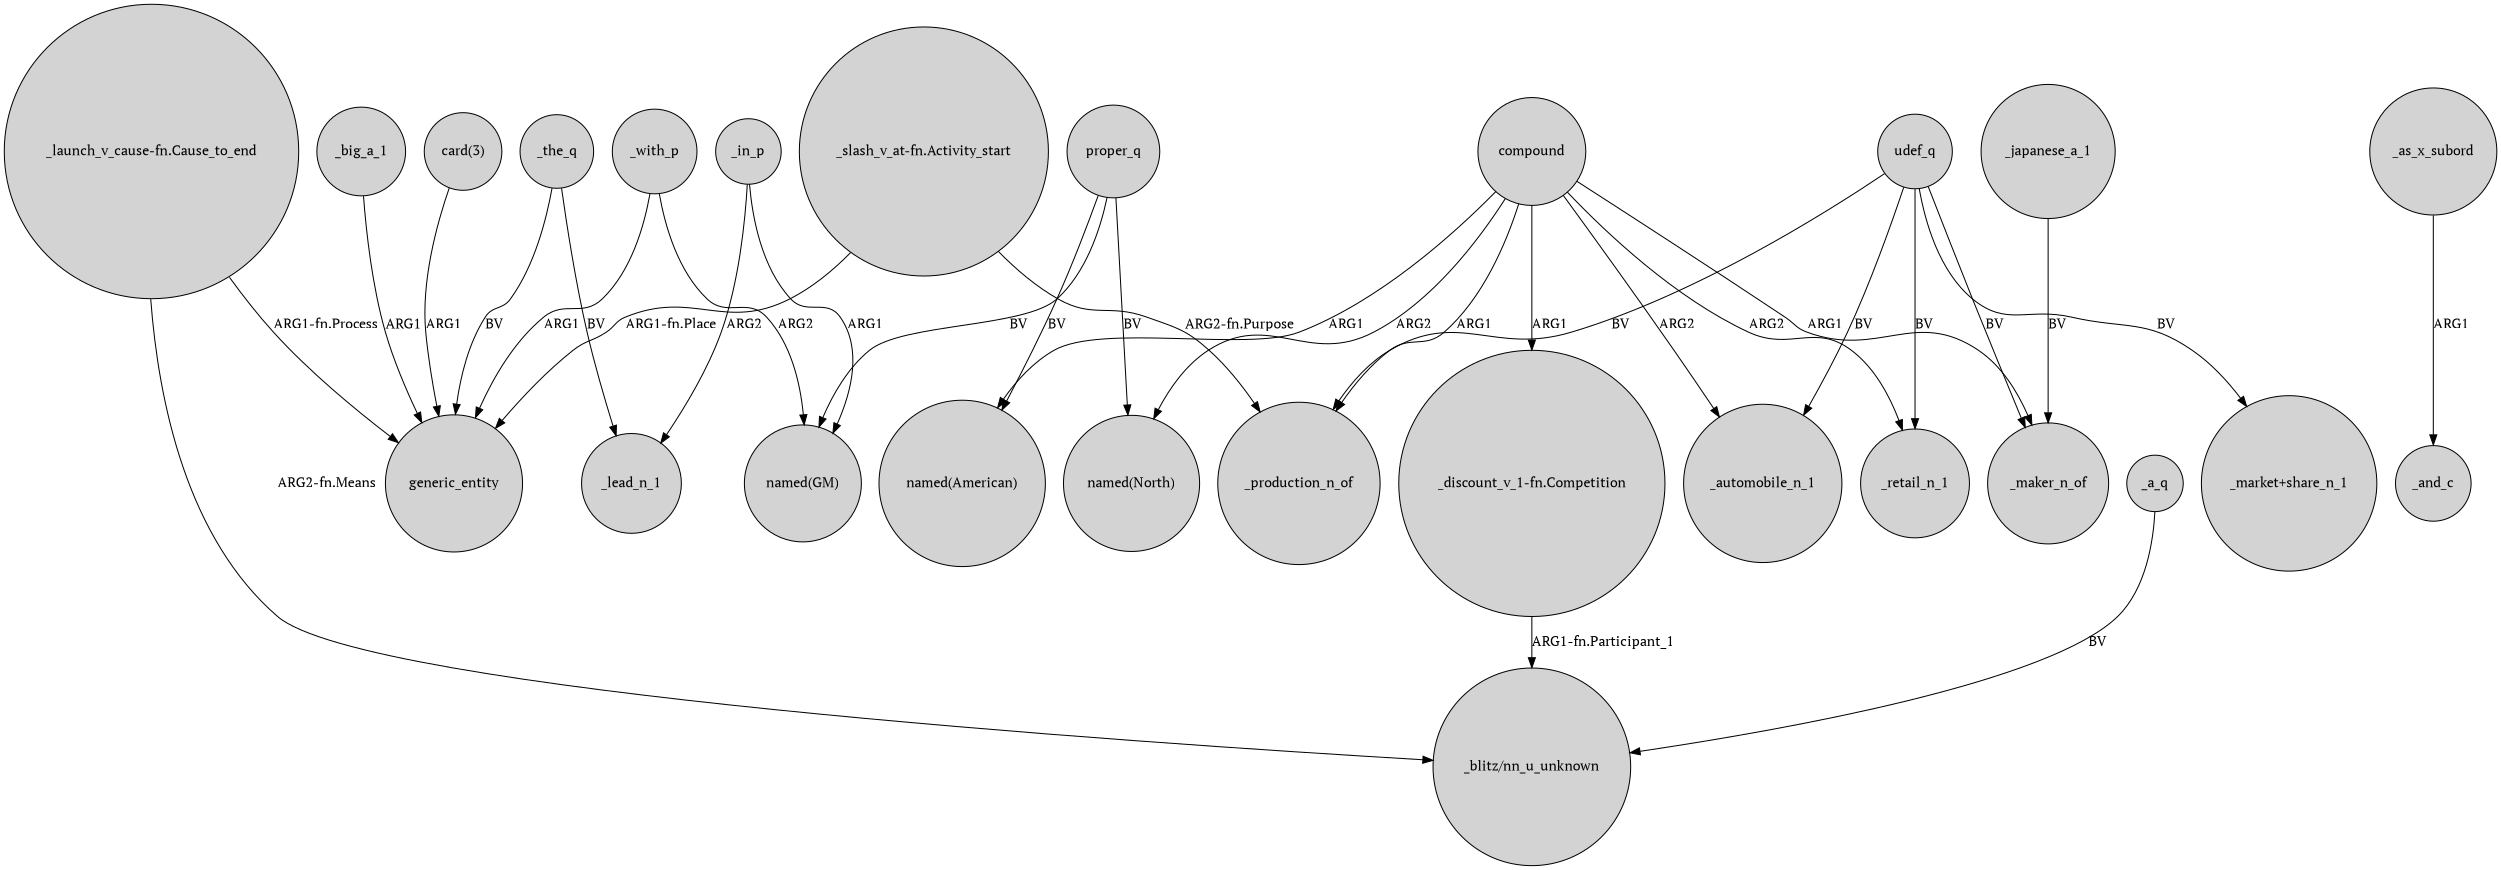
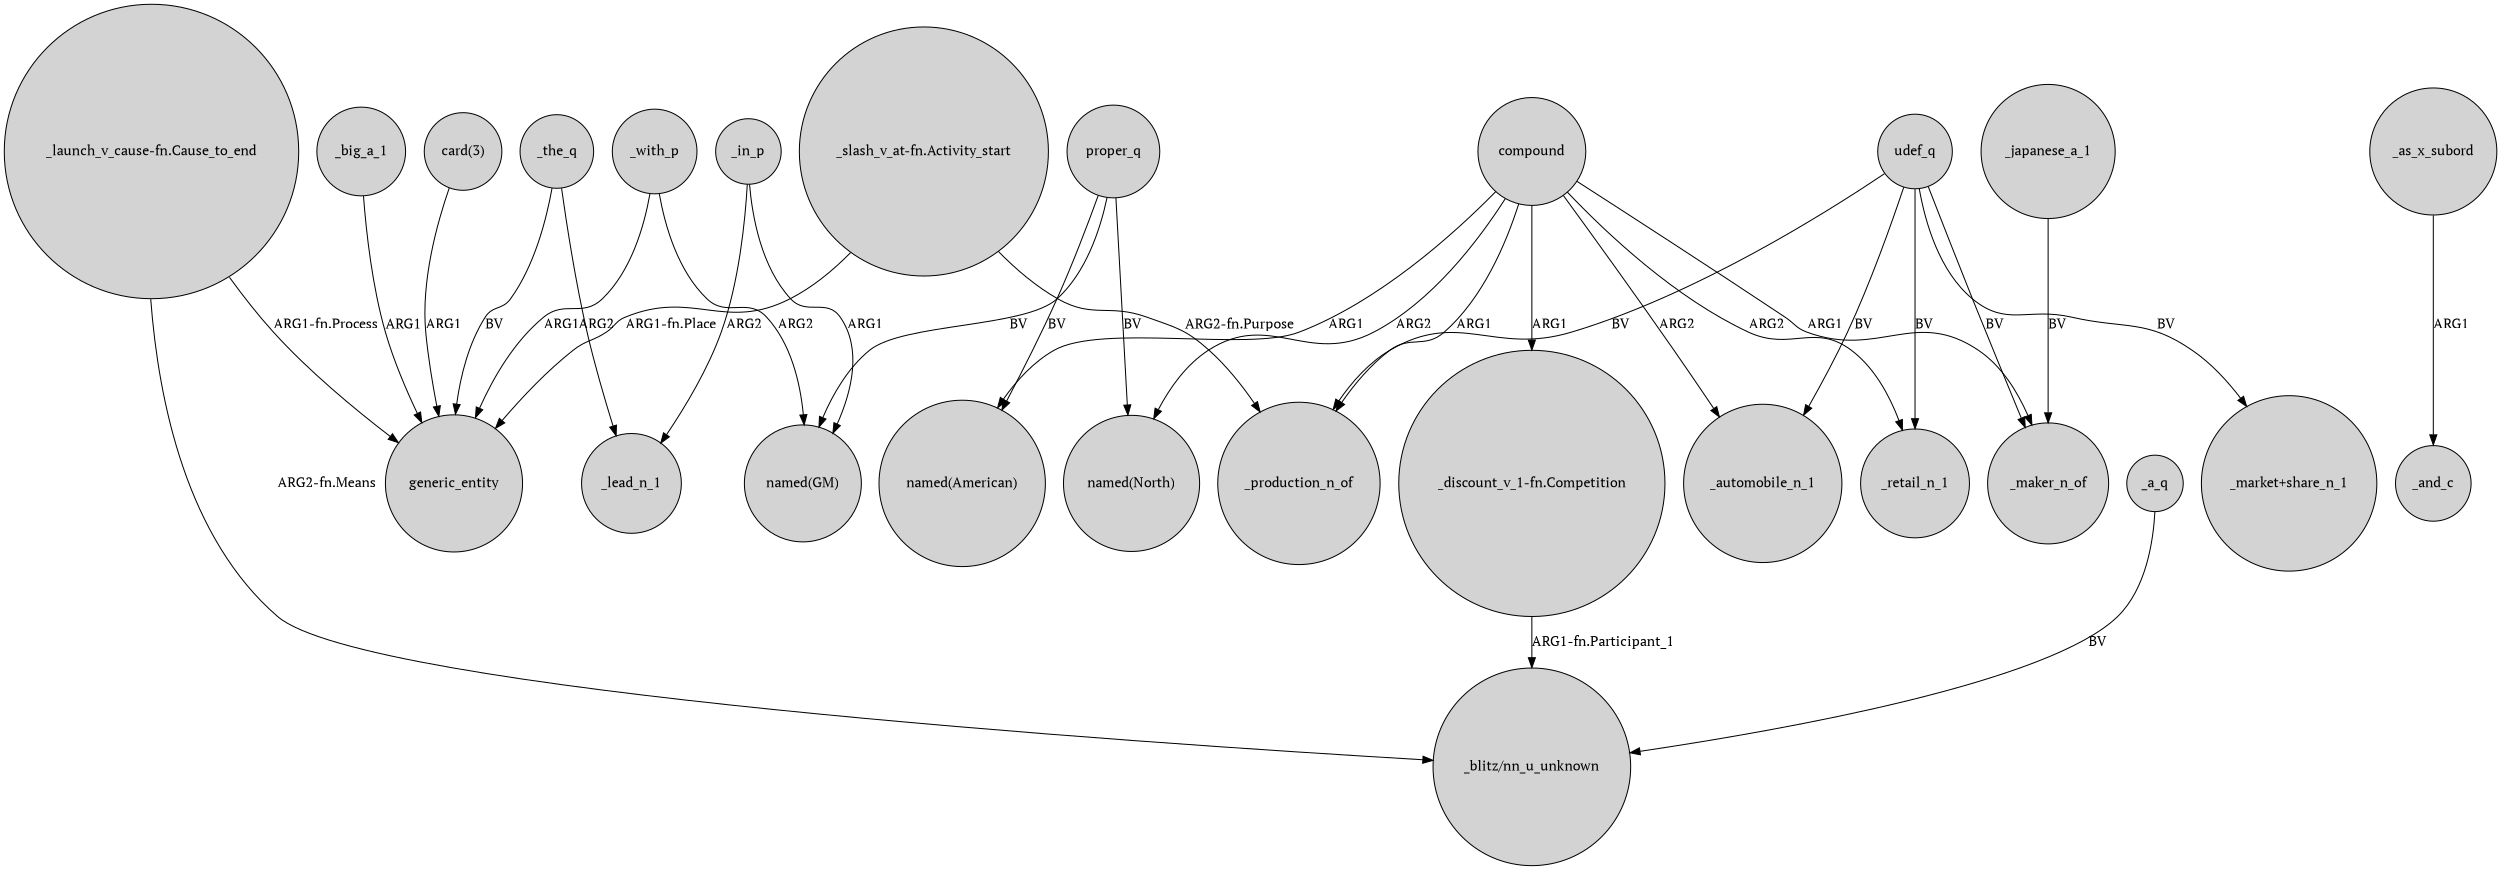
(597, 325) -> (597, 325)
